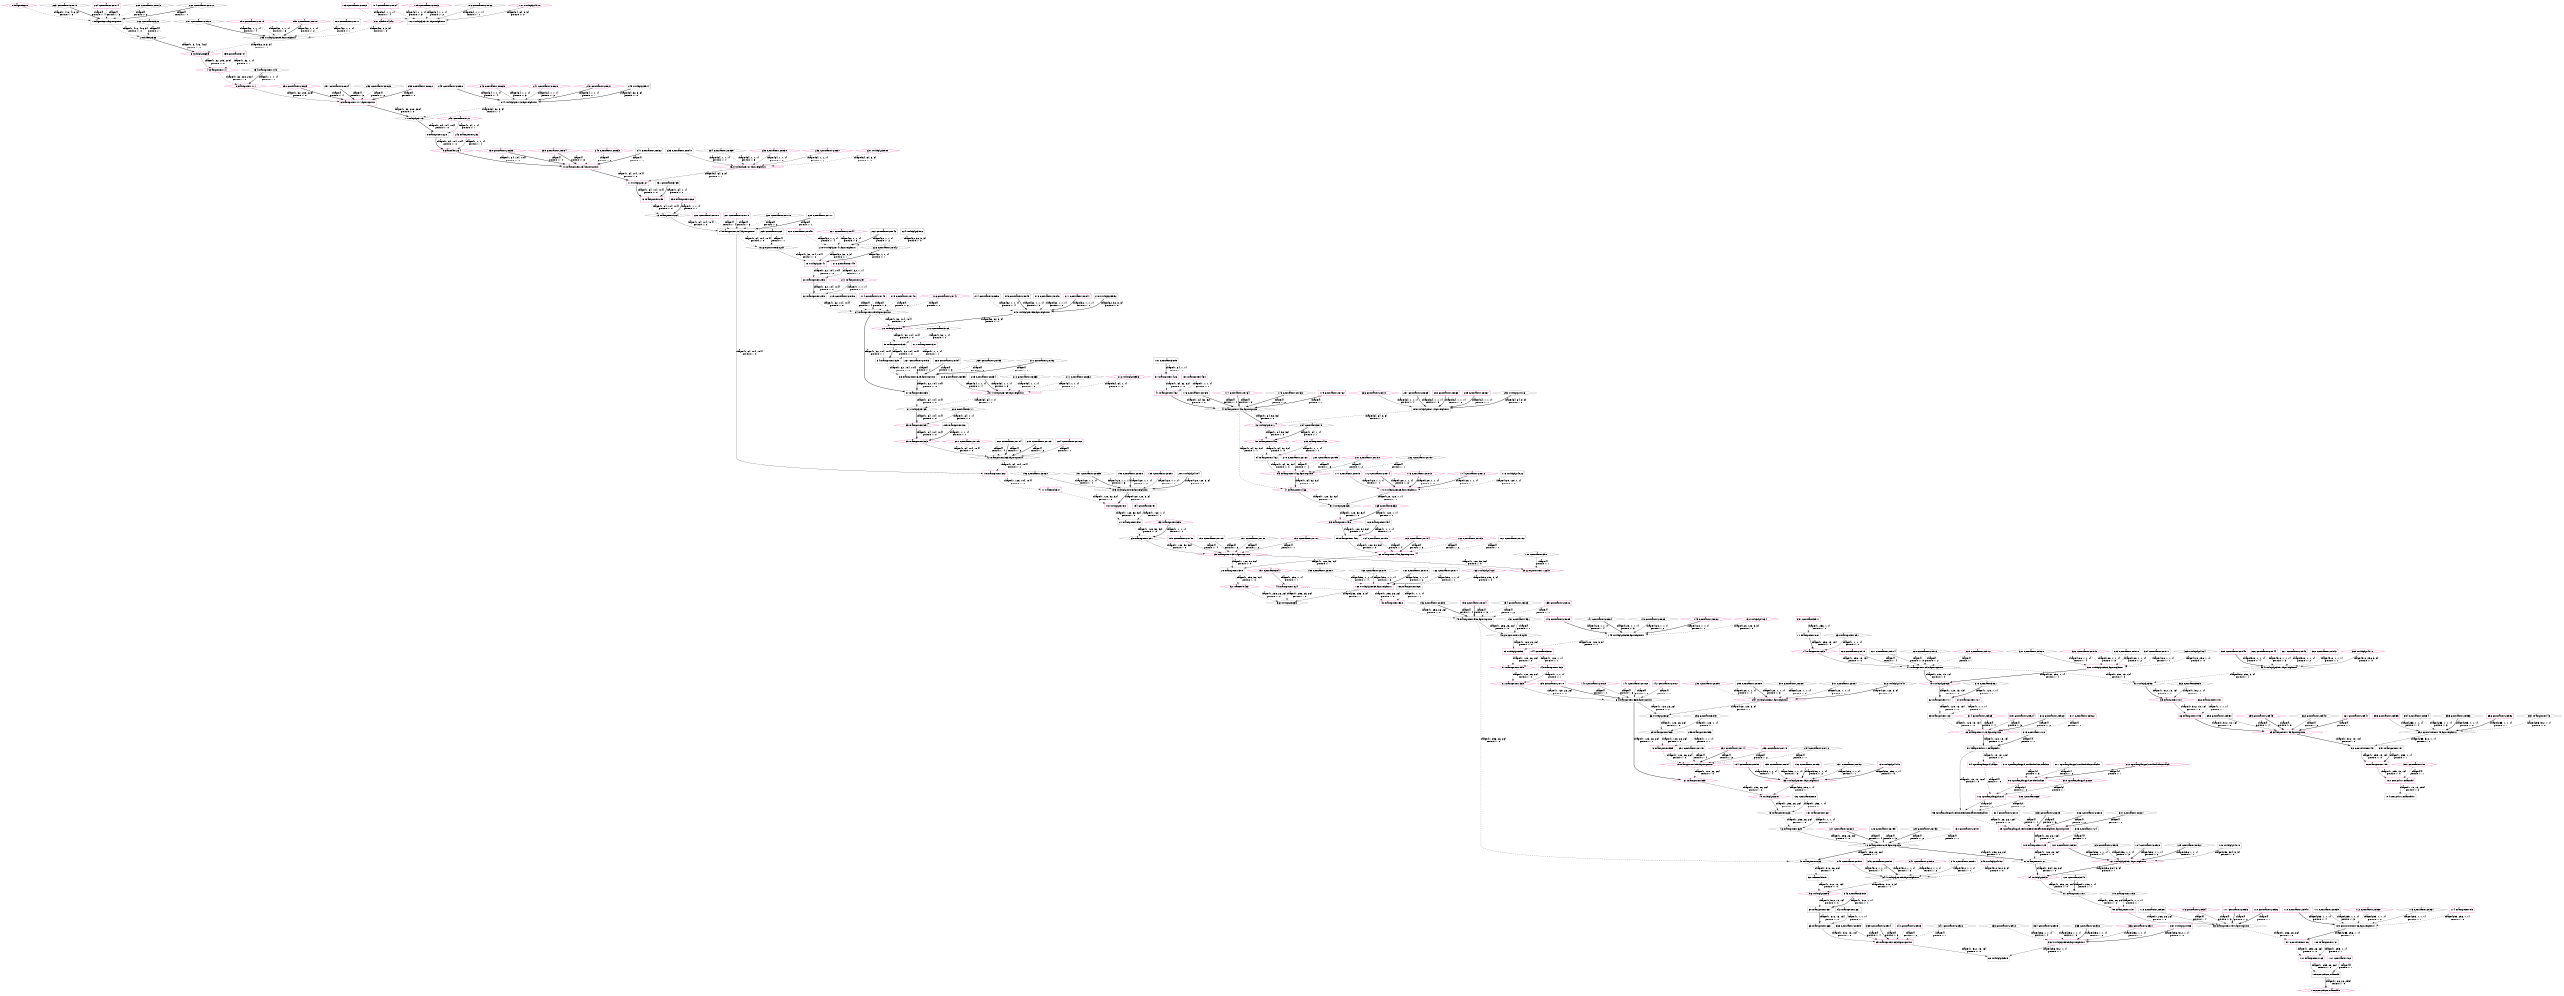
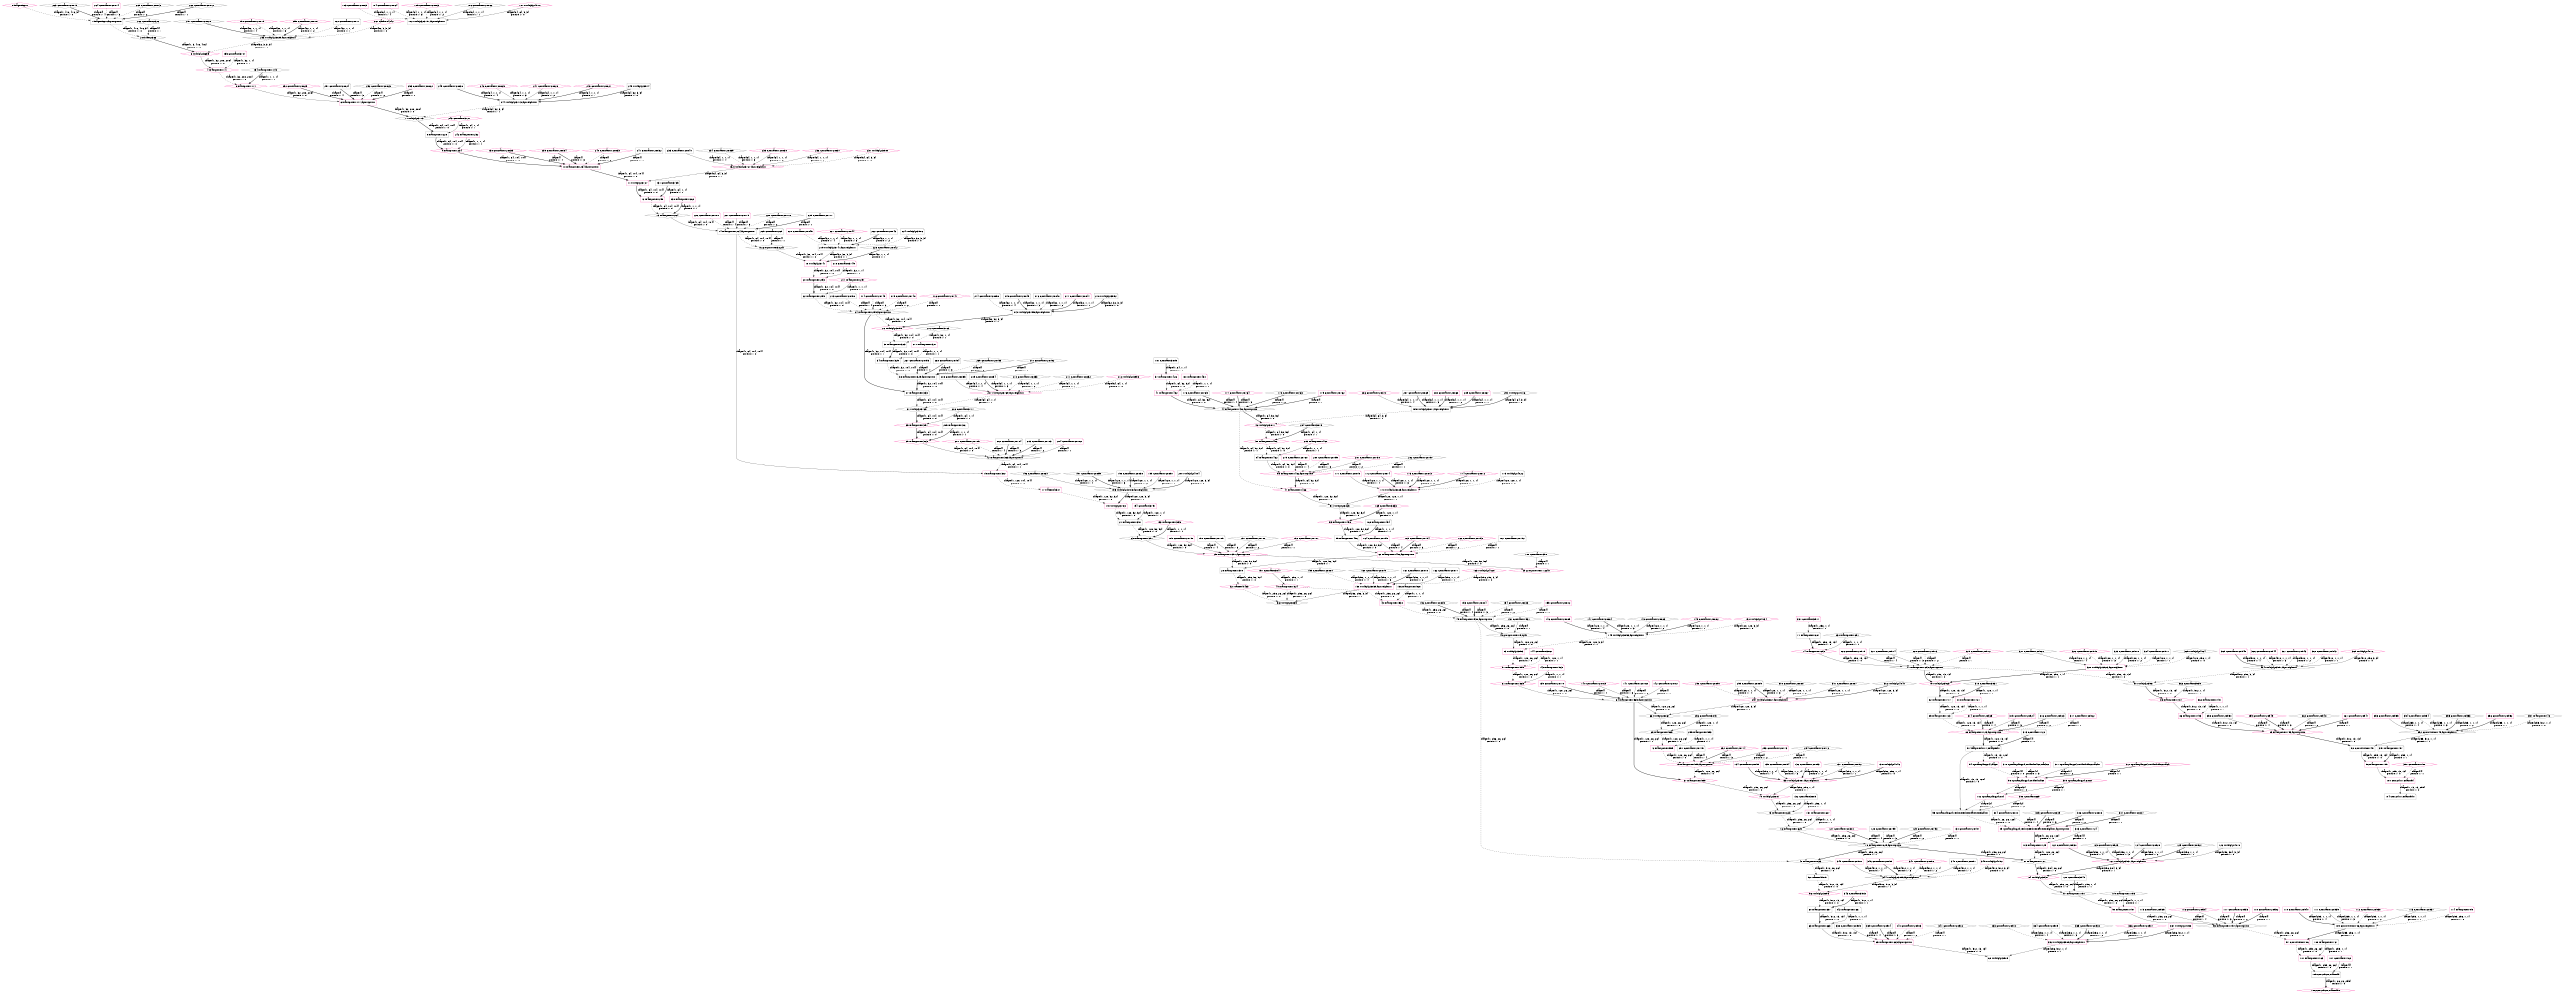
(452, 151) -> (452, 151)
(1987, 780) -> (2004, 772)
